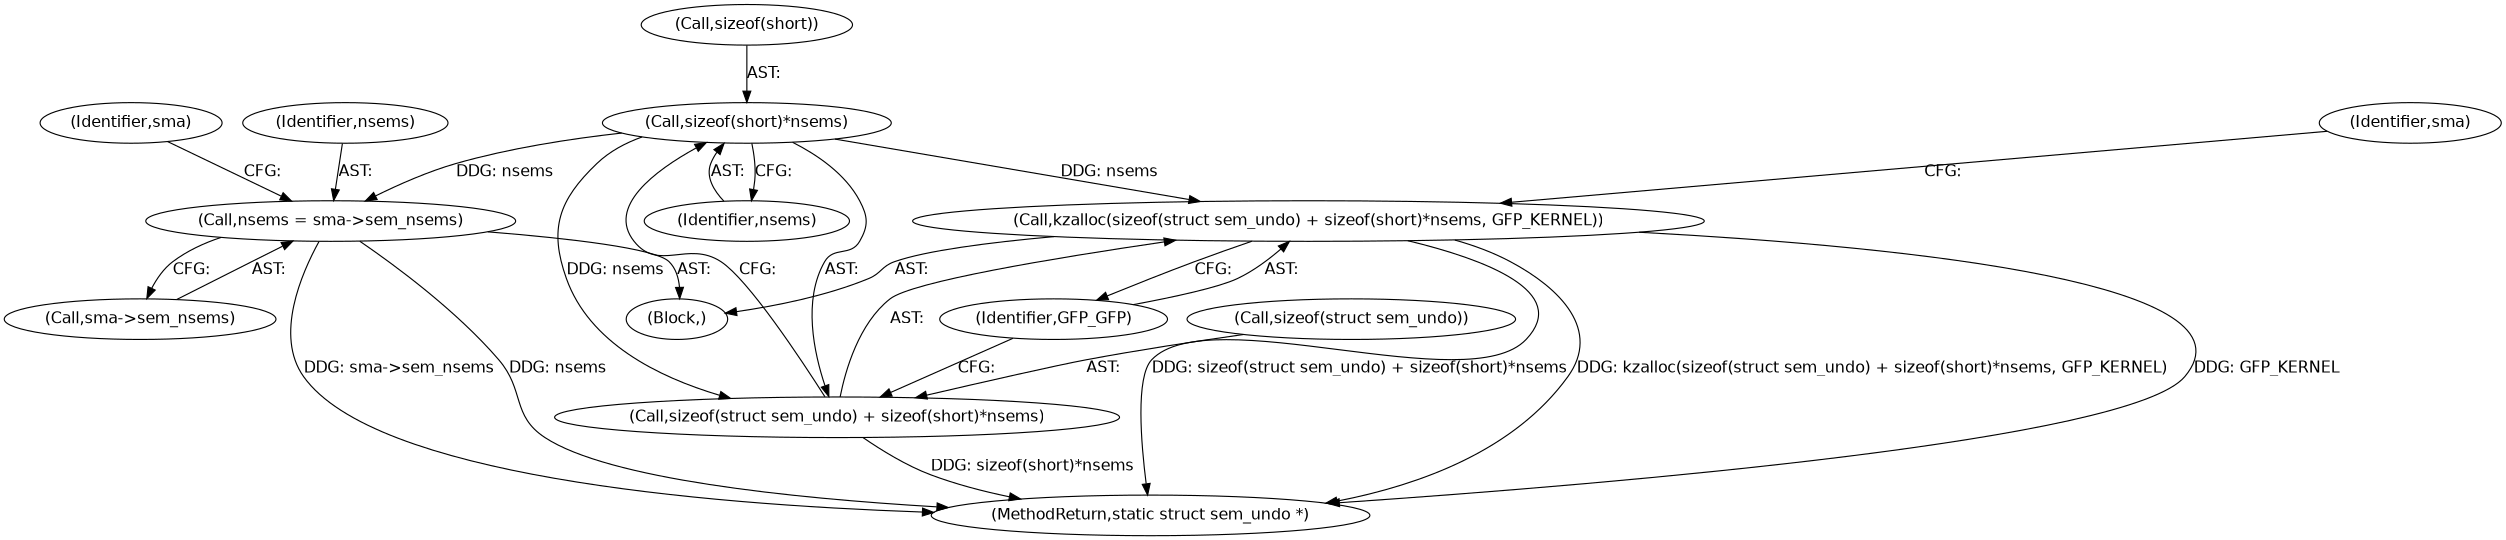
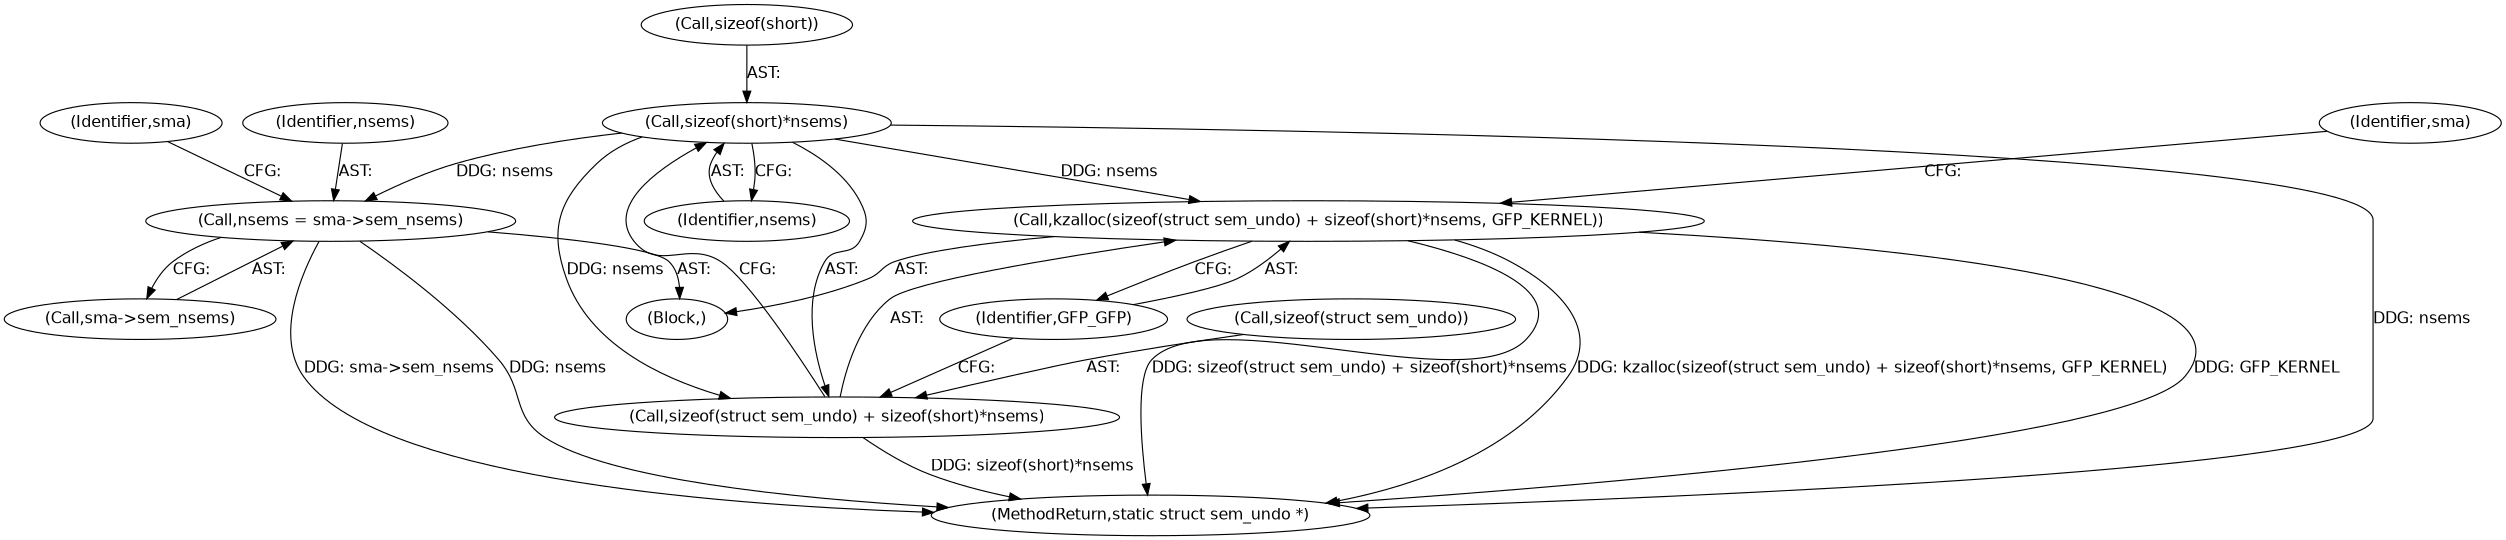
none -> (2241, 181)
